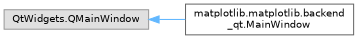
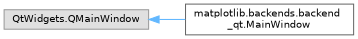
(270, 19) -> (270, 19)
